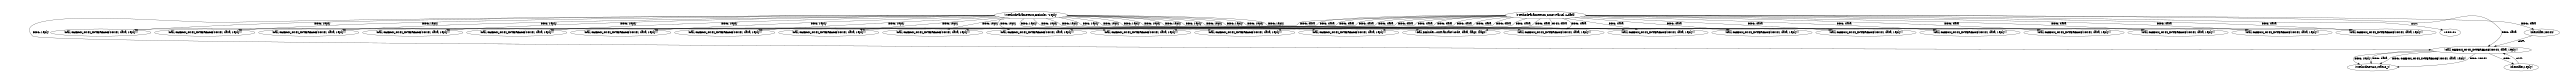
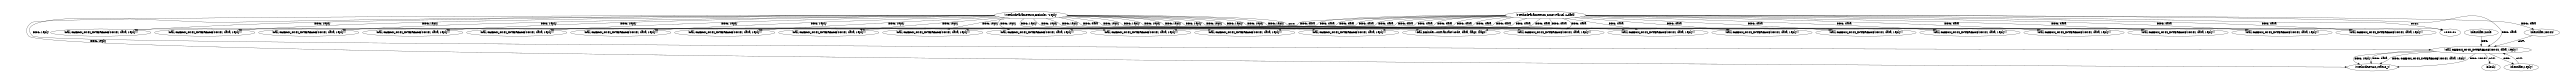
(1091, 24) -> (1091, 24)
(1559, 24) -> (1559, 24)
(2415, 24) -> (2415, 24)
none -> (1754, 28)
none -> (2481, 33)
none -> (697, 56)
none -> (2491, 67)
